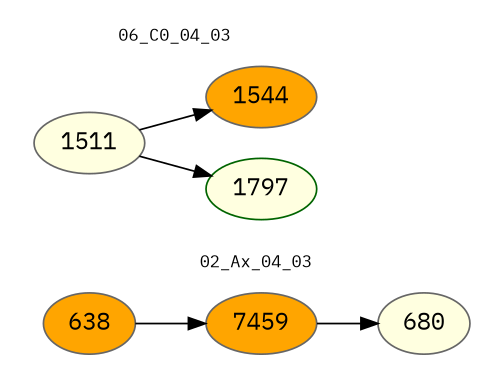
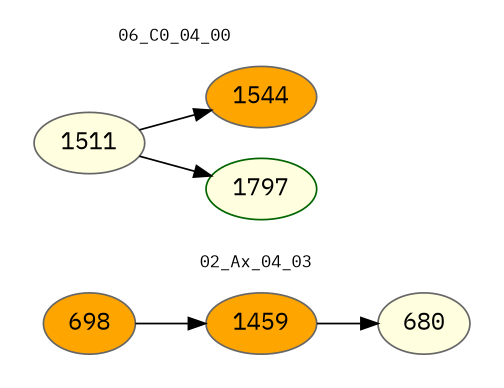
(175, 37) -> (175, 37)
(89, 324) -> (89, 324)
(261, 324) -> (261, 324)
